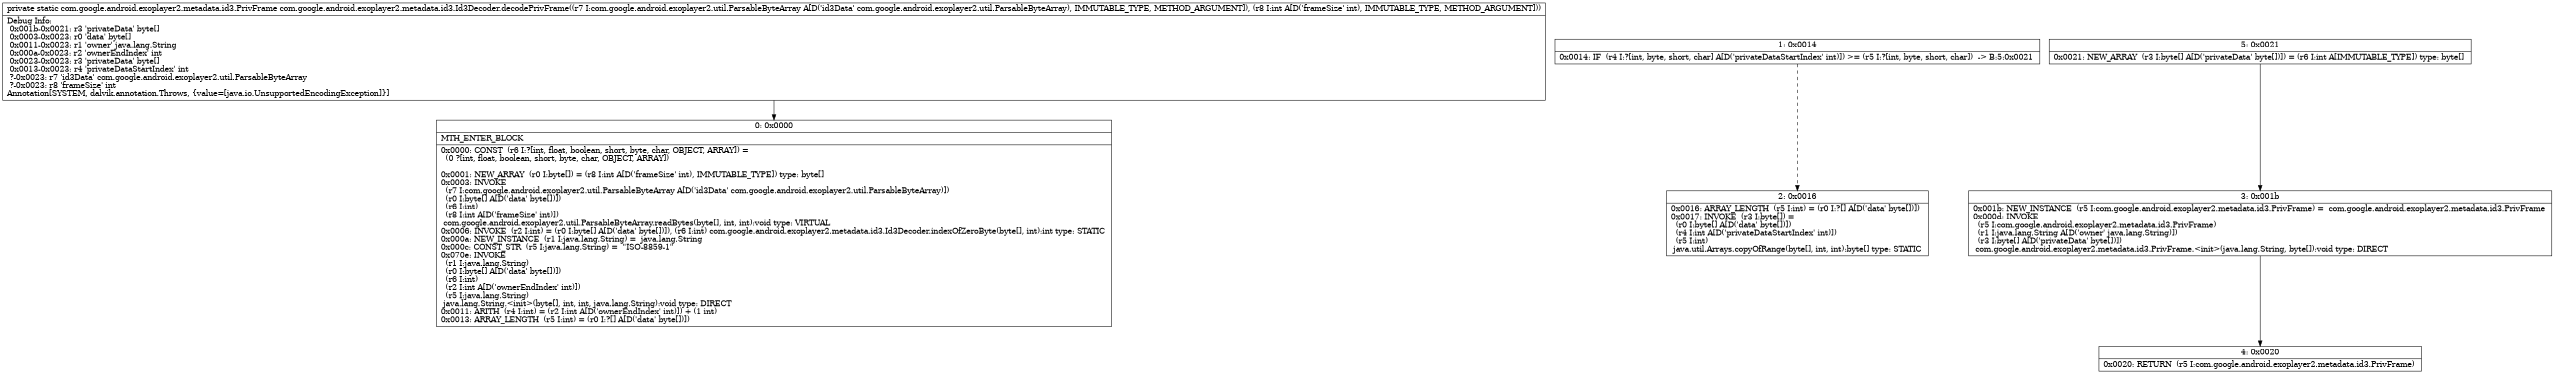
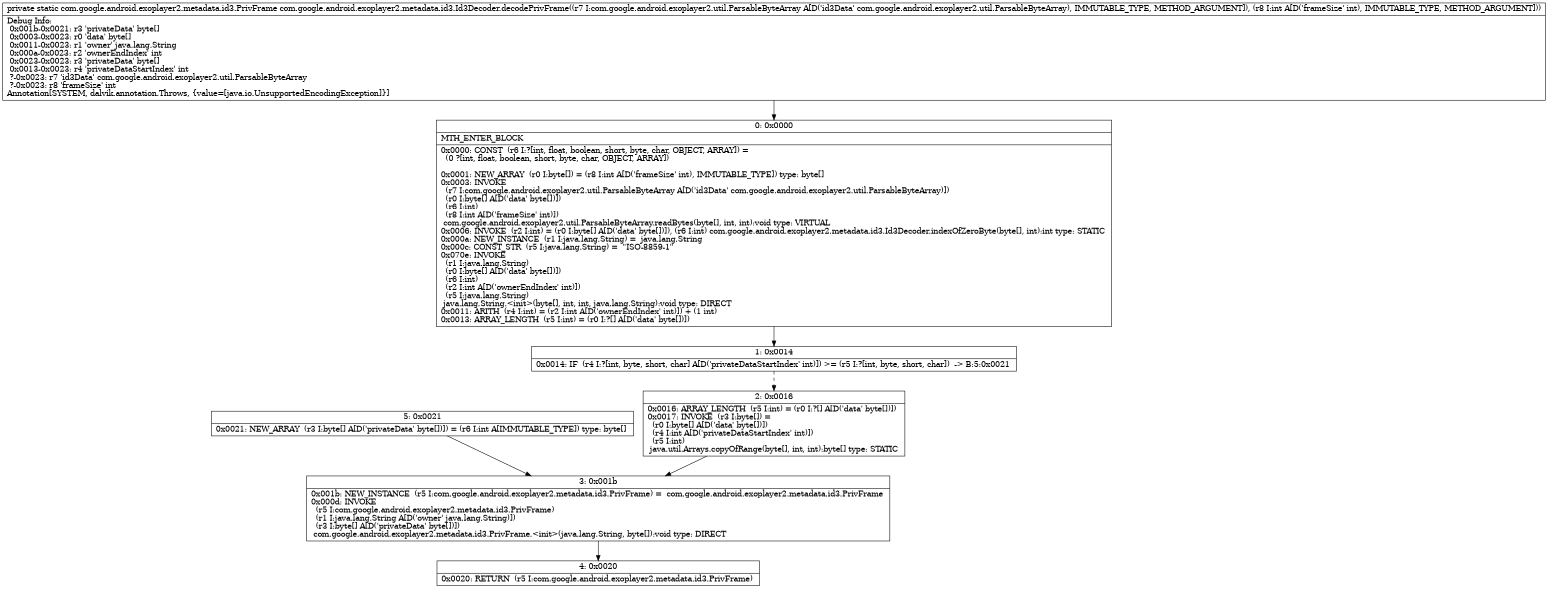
none -> (774, 334)
none -> (689, 465)
